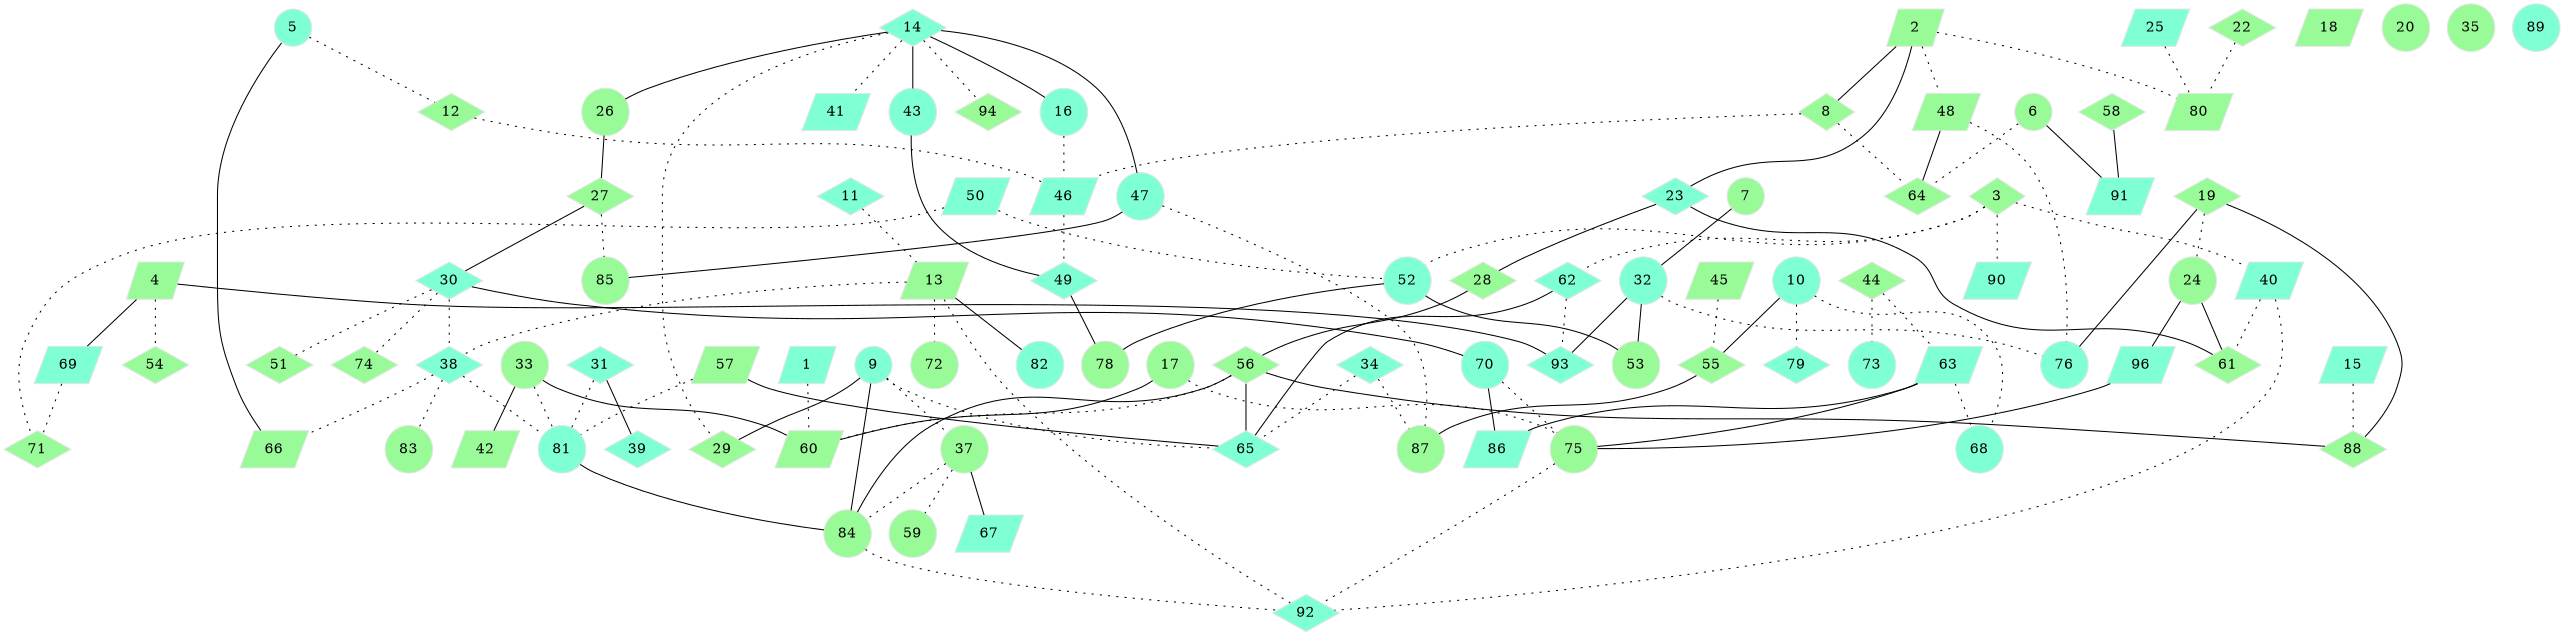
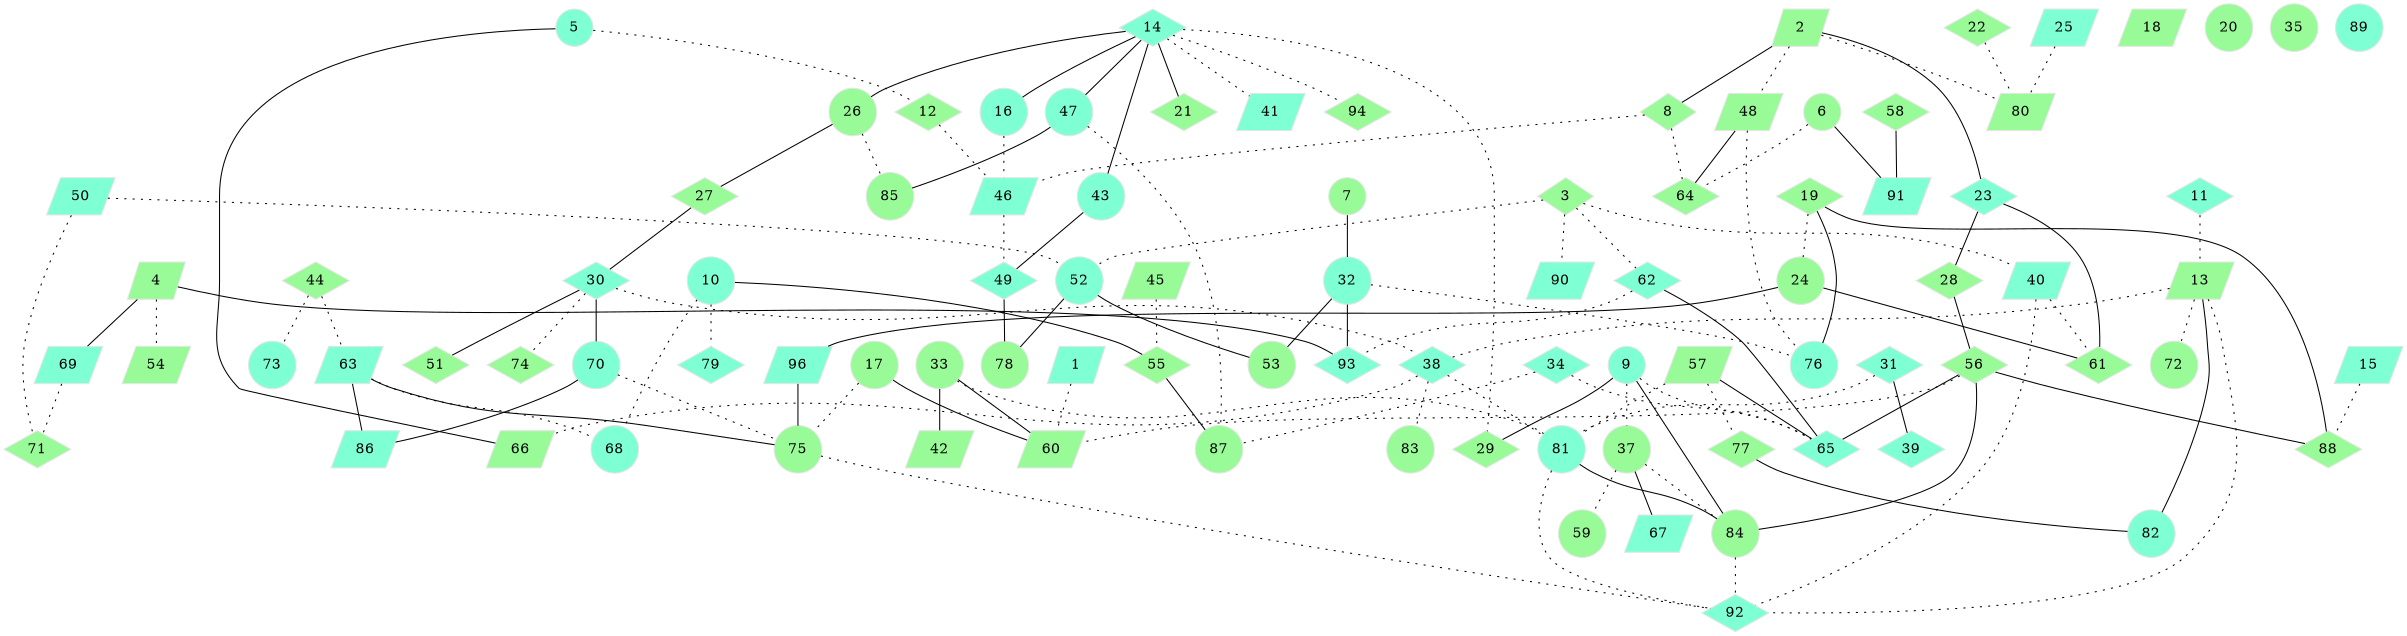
none -> (1184, 112)
(603, 236) -> (871, 154)
(363, 321) -> (516, 322)
(155, 365) -> (156, 365)
none -> (1742, 449)
none -> (1583, 578)
